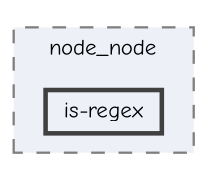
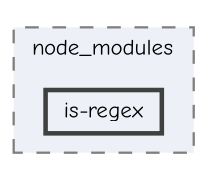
(104, 49) -> (104, 49)
